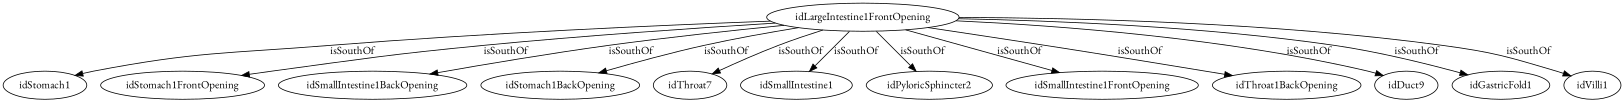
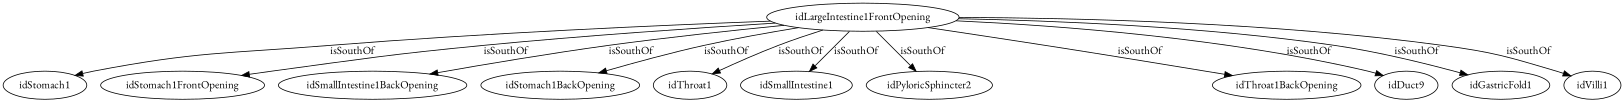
(690, 85) -> (690, 85)
(1102, 85) -> none
